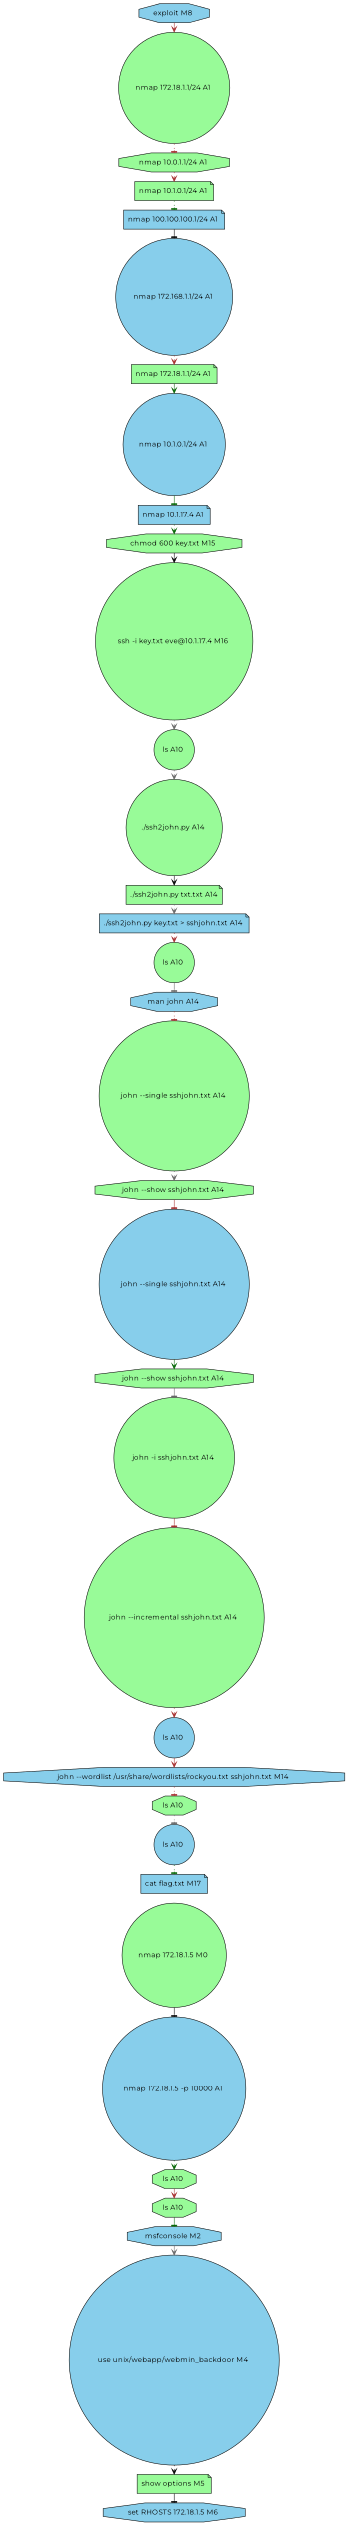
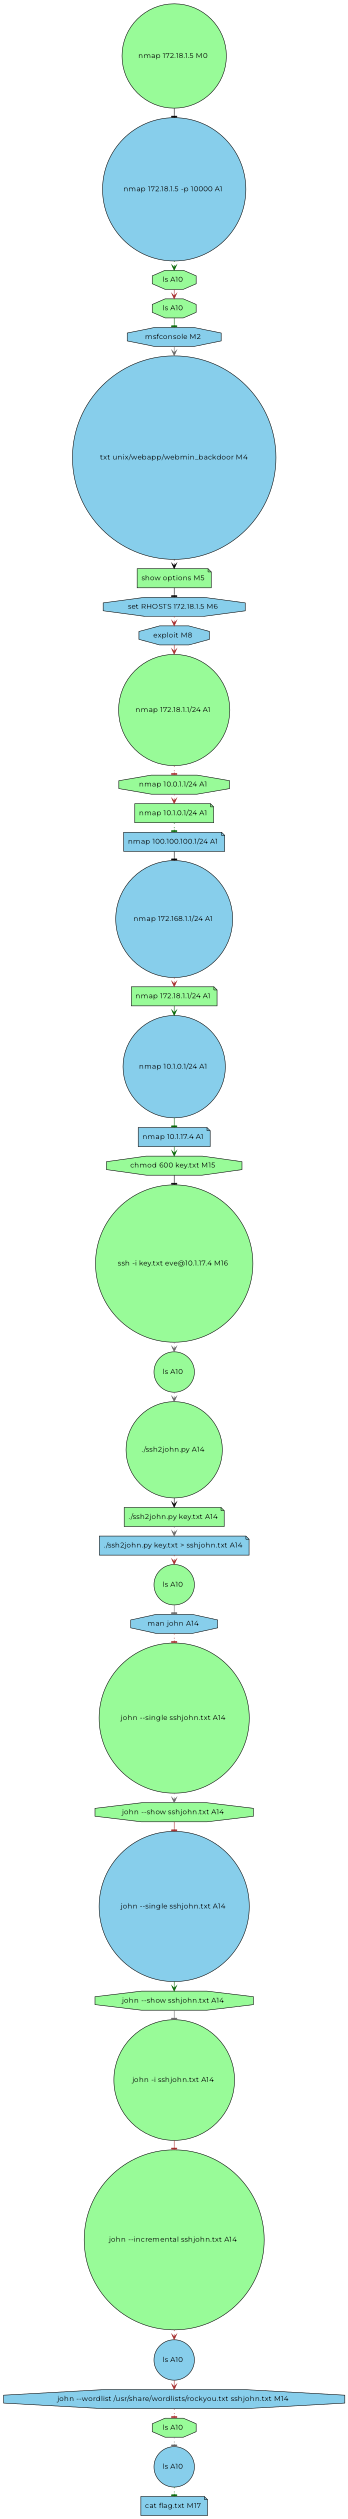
(174, 526) -> (174, 1149)
(174, 555) -> (174, 1179)
none -> (174, 618)
(174, 895) -> (174, 1517)
(174, 2360) -> (174, 458)
